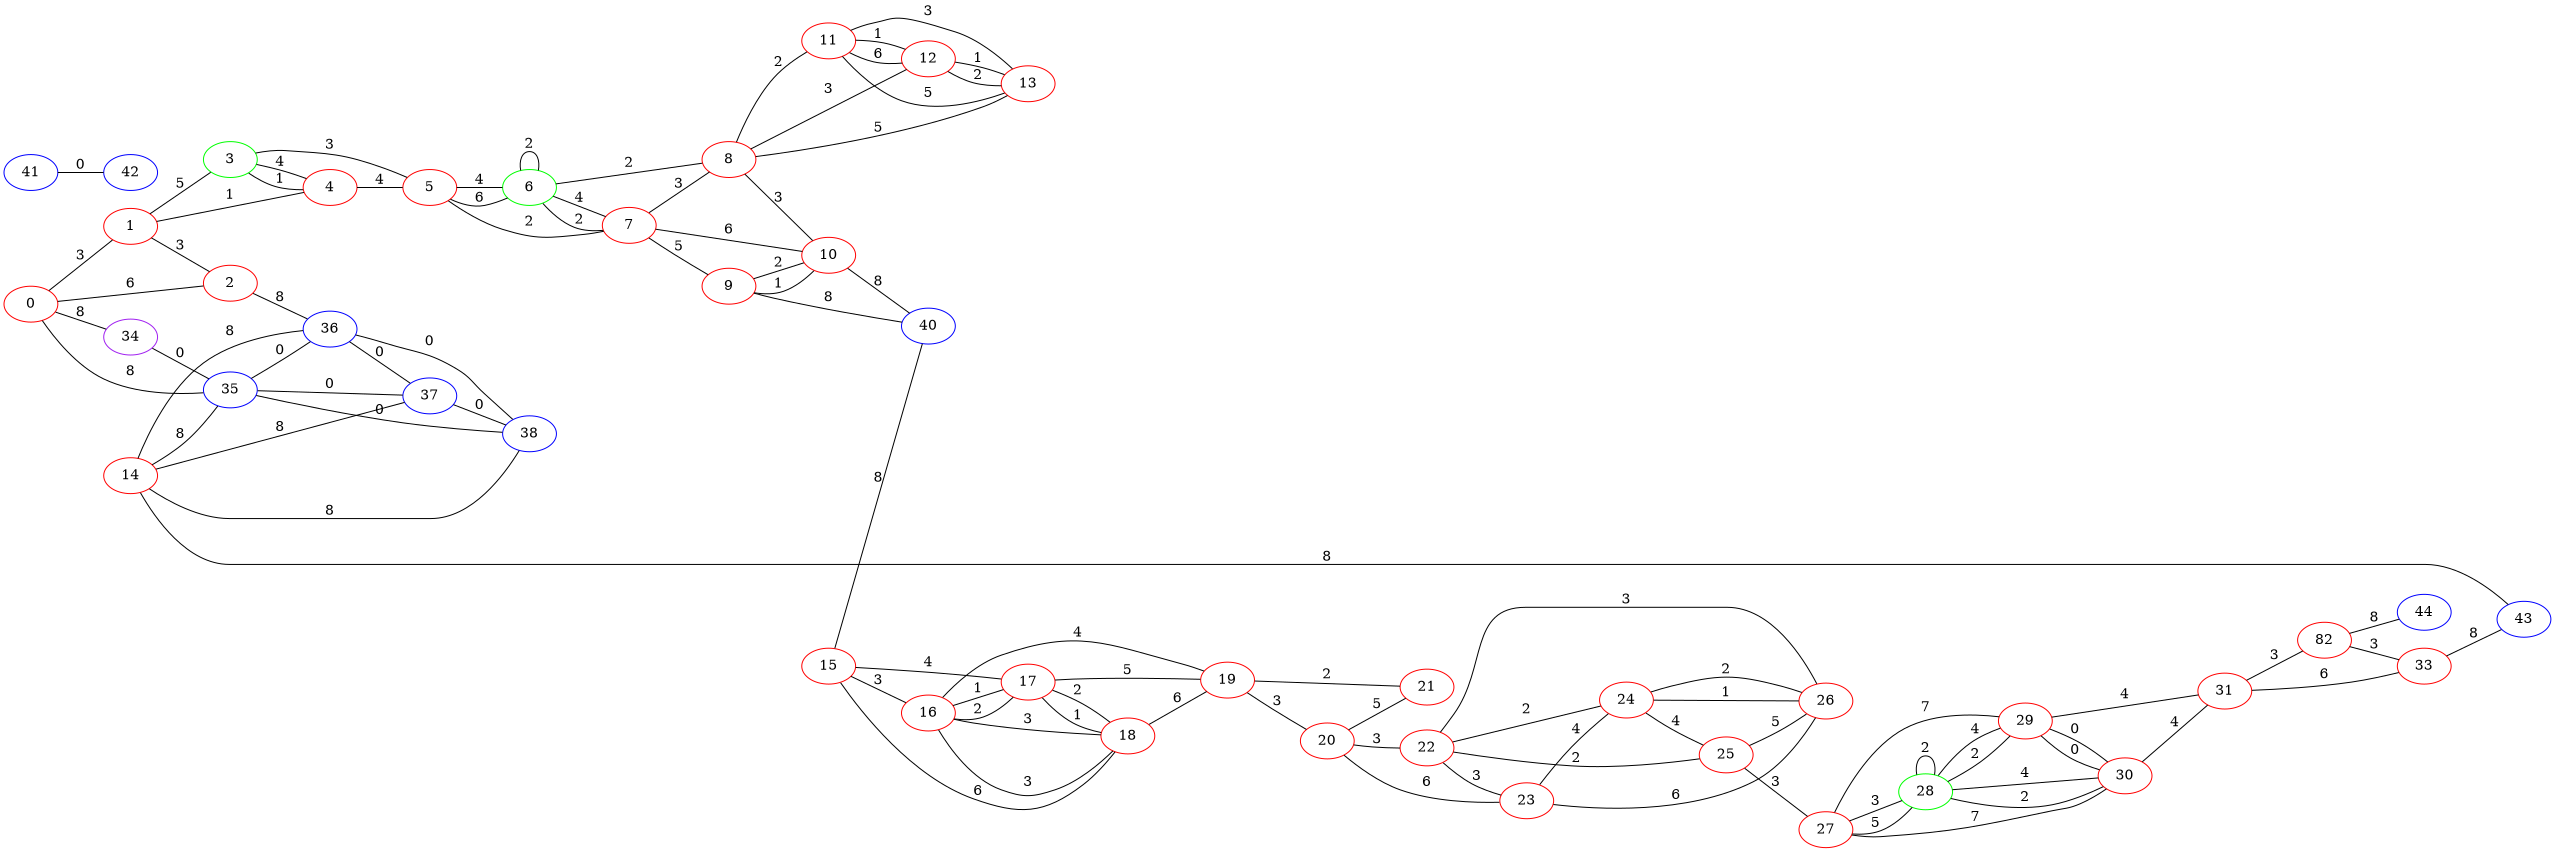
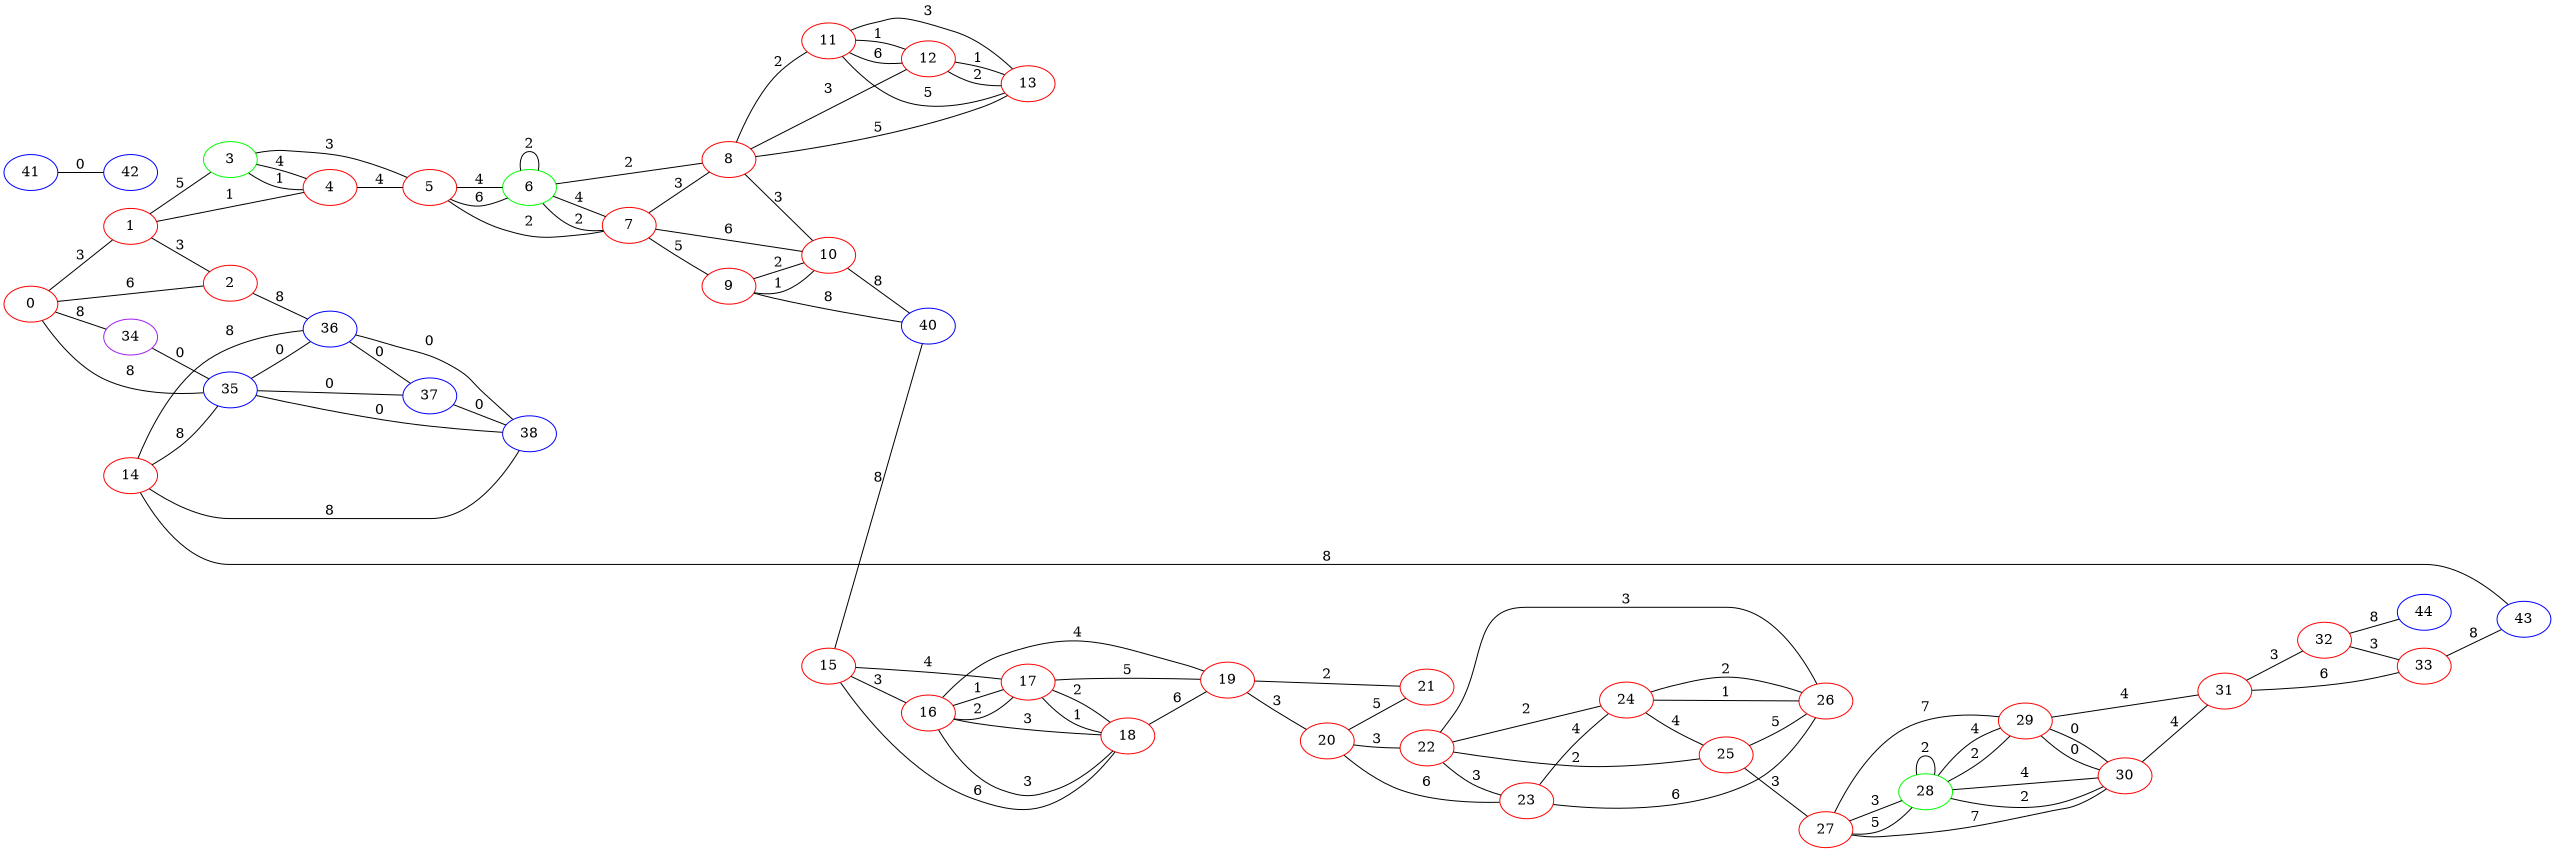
(280, 436) -> none
(2325, 640) -> (2325, 640)
